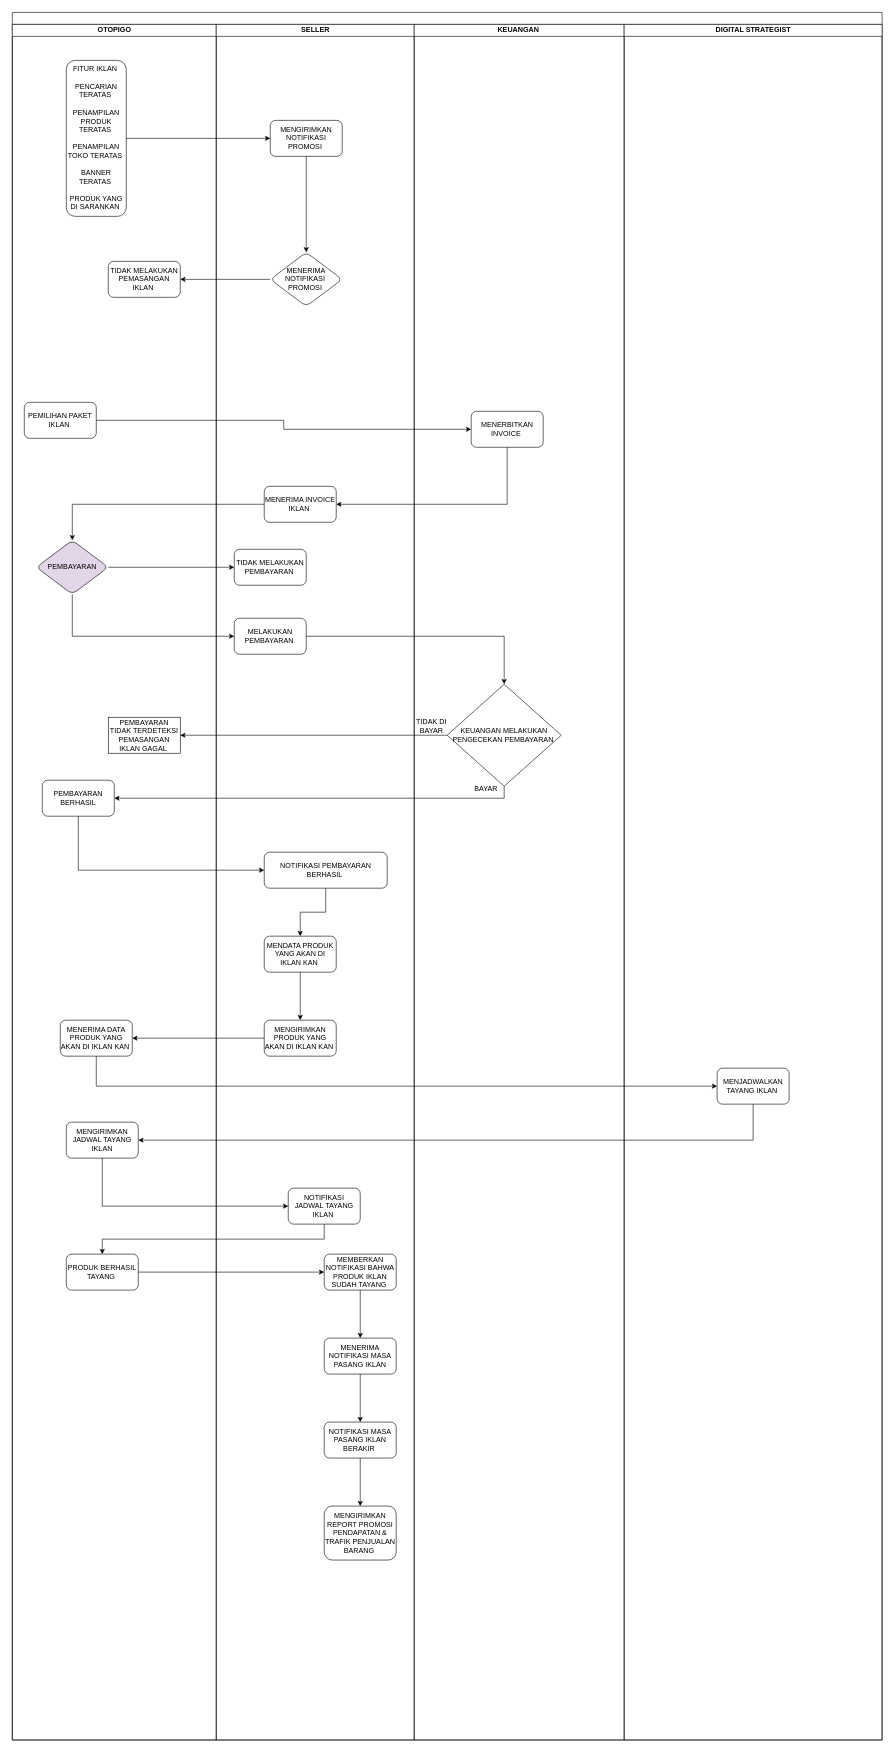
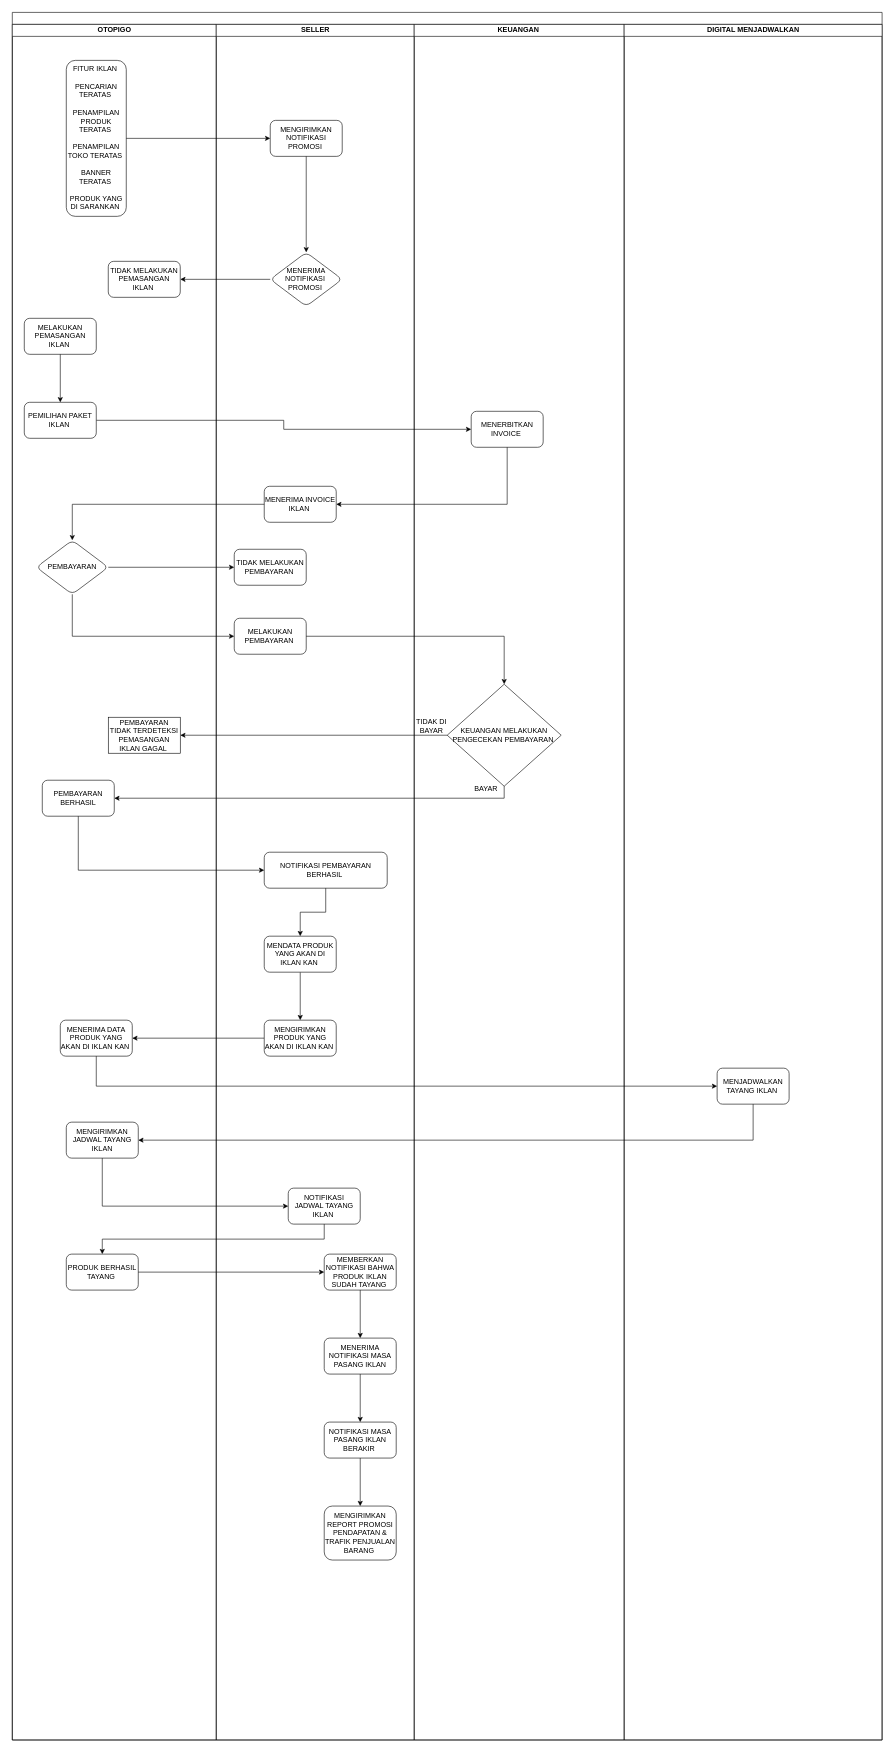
(754, 30) -> (754, 30)
none -> (60, 336)
none -> (60, 396)
(72, 567) -> (72, 567)
